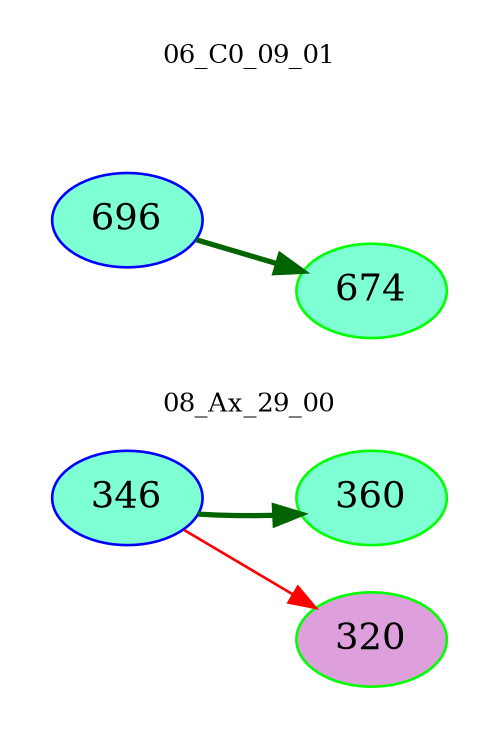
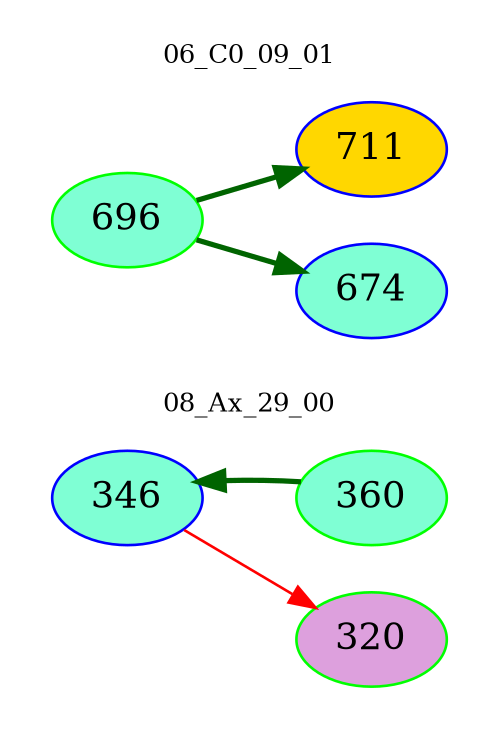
none -> (372, 149)
(127, 220) -> (127, 220)
(372, 291) -> (372, 291)
(236, 516) -> (263, 480)
